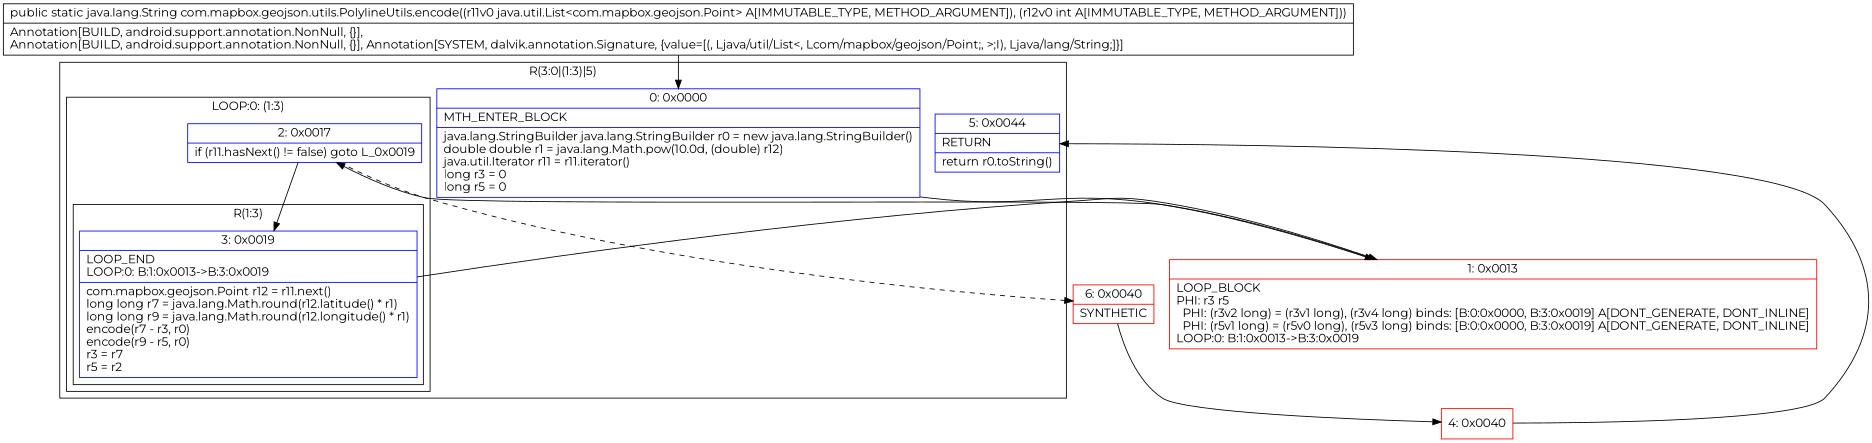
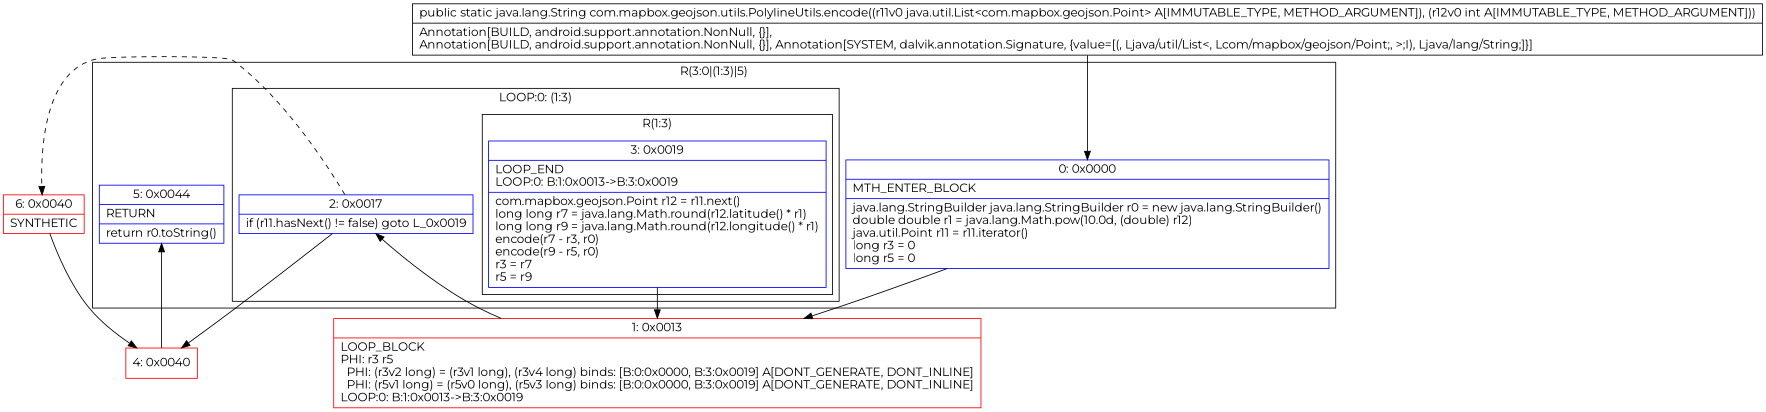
(537, 162) -> (941, 233)
(287, 193) -> (261, 289)
(104, 367) -> (514, 277)
